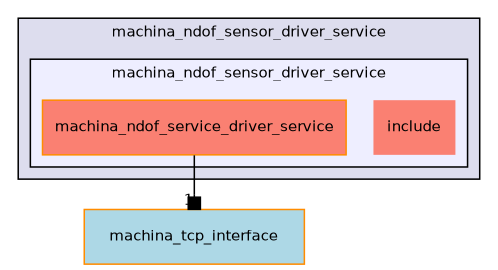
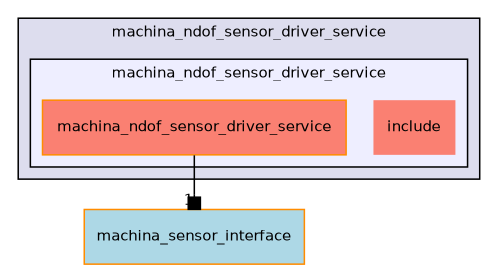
(194, 128) -> (194, 128)
(194, 237) -> (194, 237)
